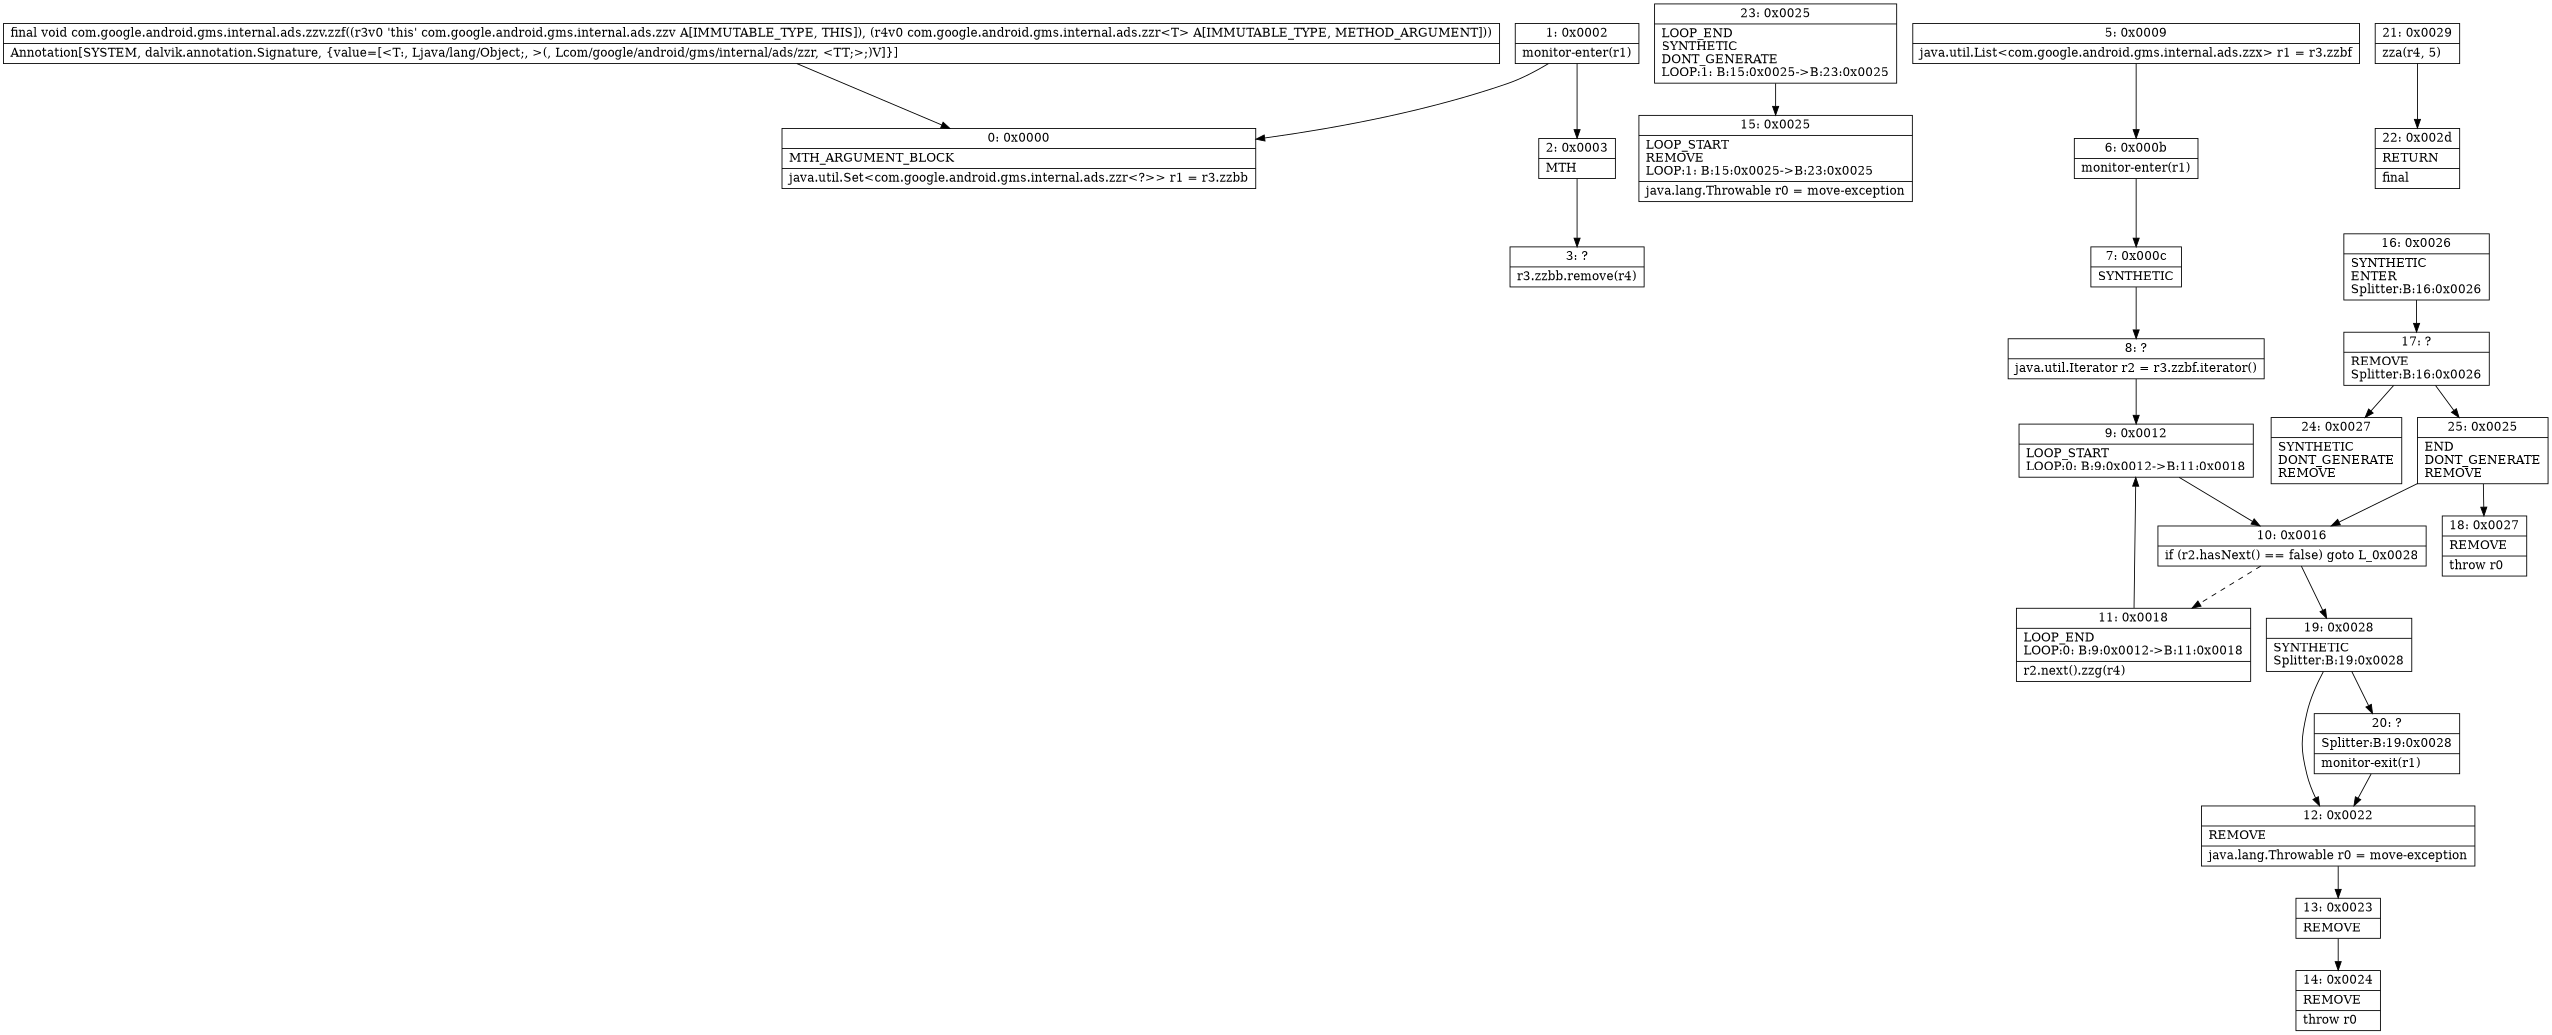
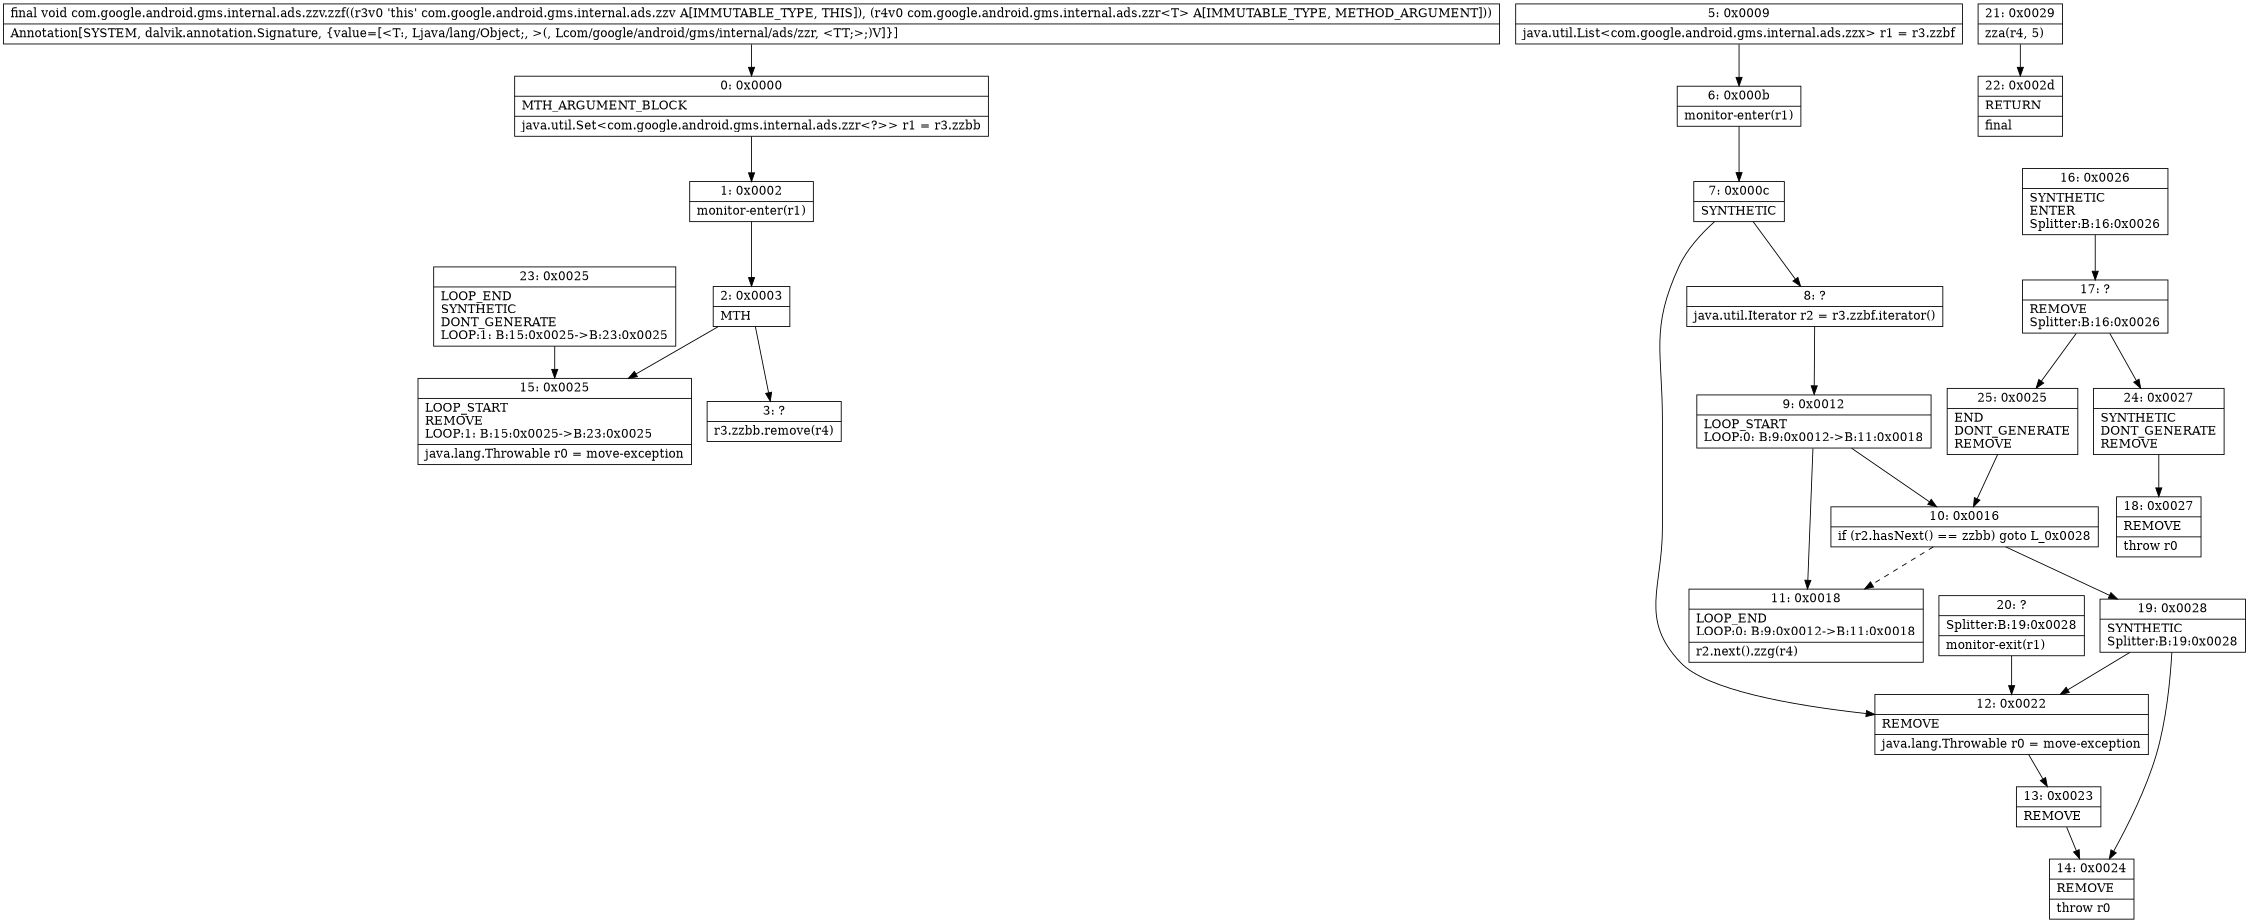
(1410, 111) -> (752, 155)
none -> (677, 350)
(2484, 496) -> (2159, 471)
none -> (1662, 535)
(2135, 547) -> (1810, 514)
(2292, 556) -> (1965, 536)
(2360, 688) -> (2156, 756)
